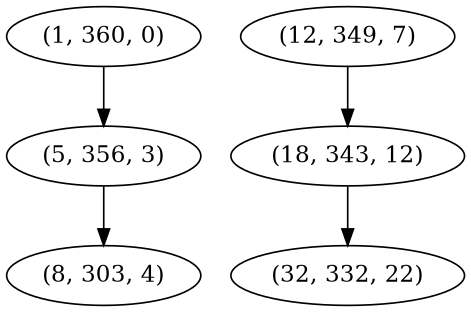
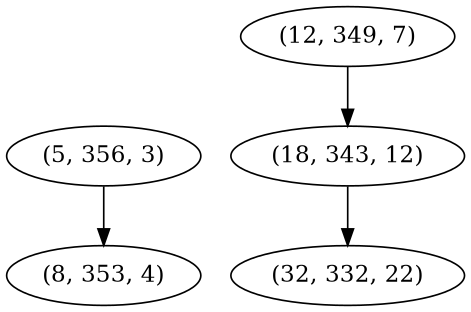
(104, 37) -> none
(104, 276) -> (104, 276)
